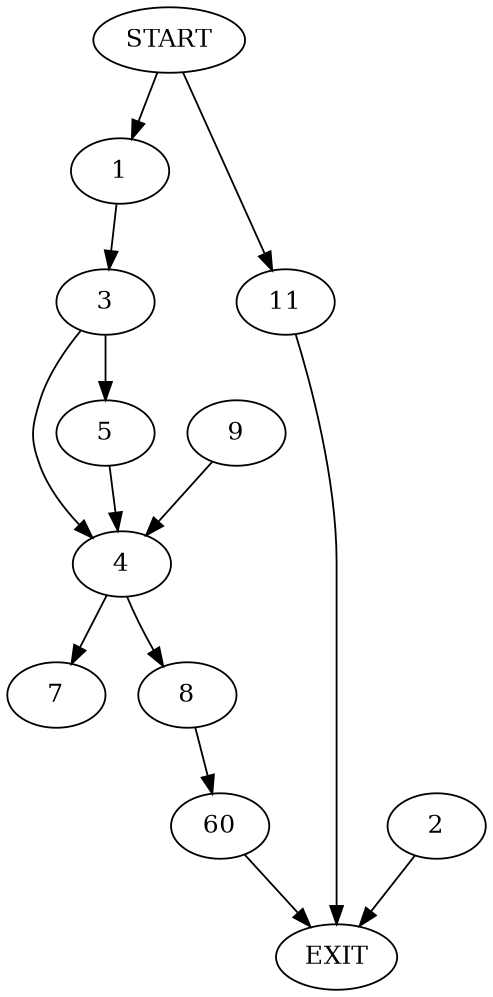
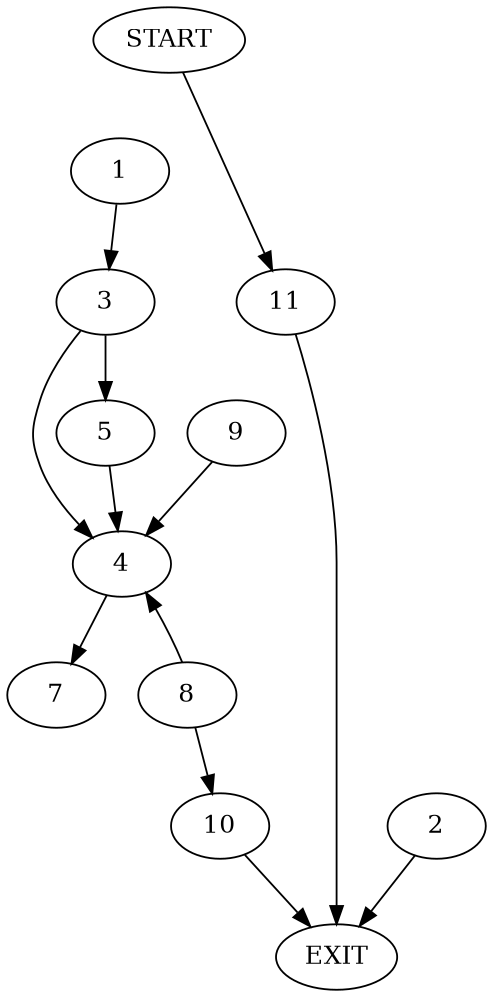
(148, 97) -> none
(140, 624) -> (170, 635)
(220, 826) -> (220, 826)
